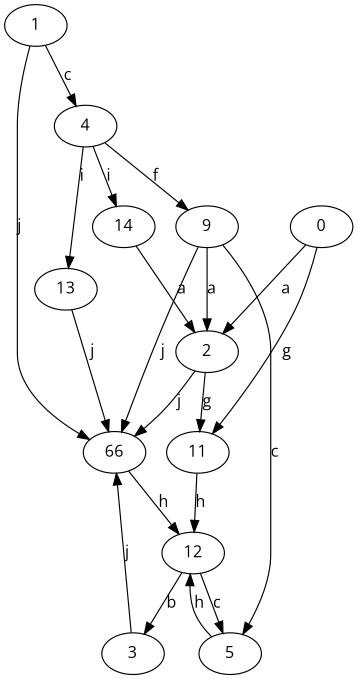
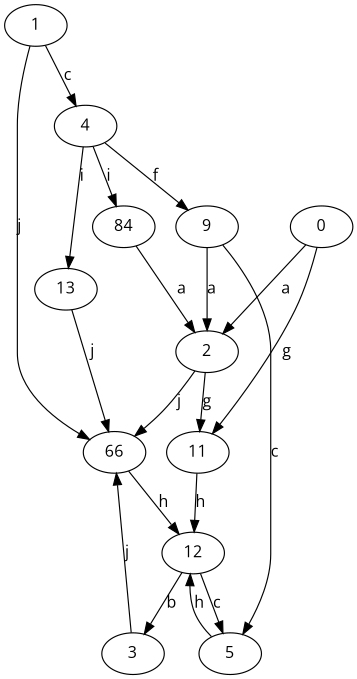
(124, 227) -> (124, 227)
(160, 333) -> none
